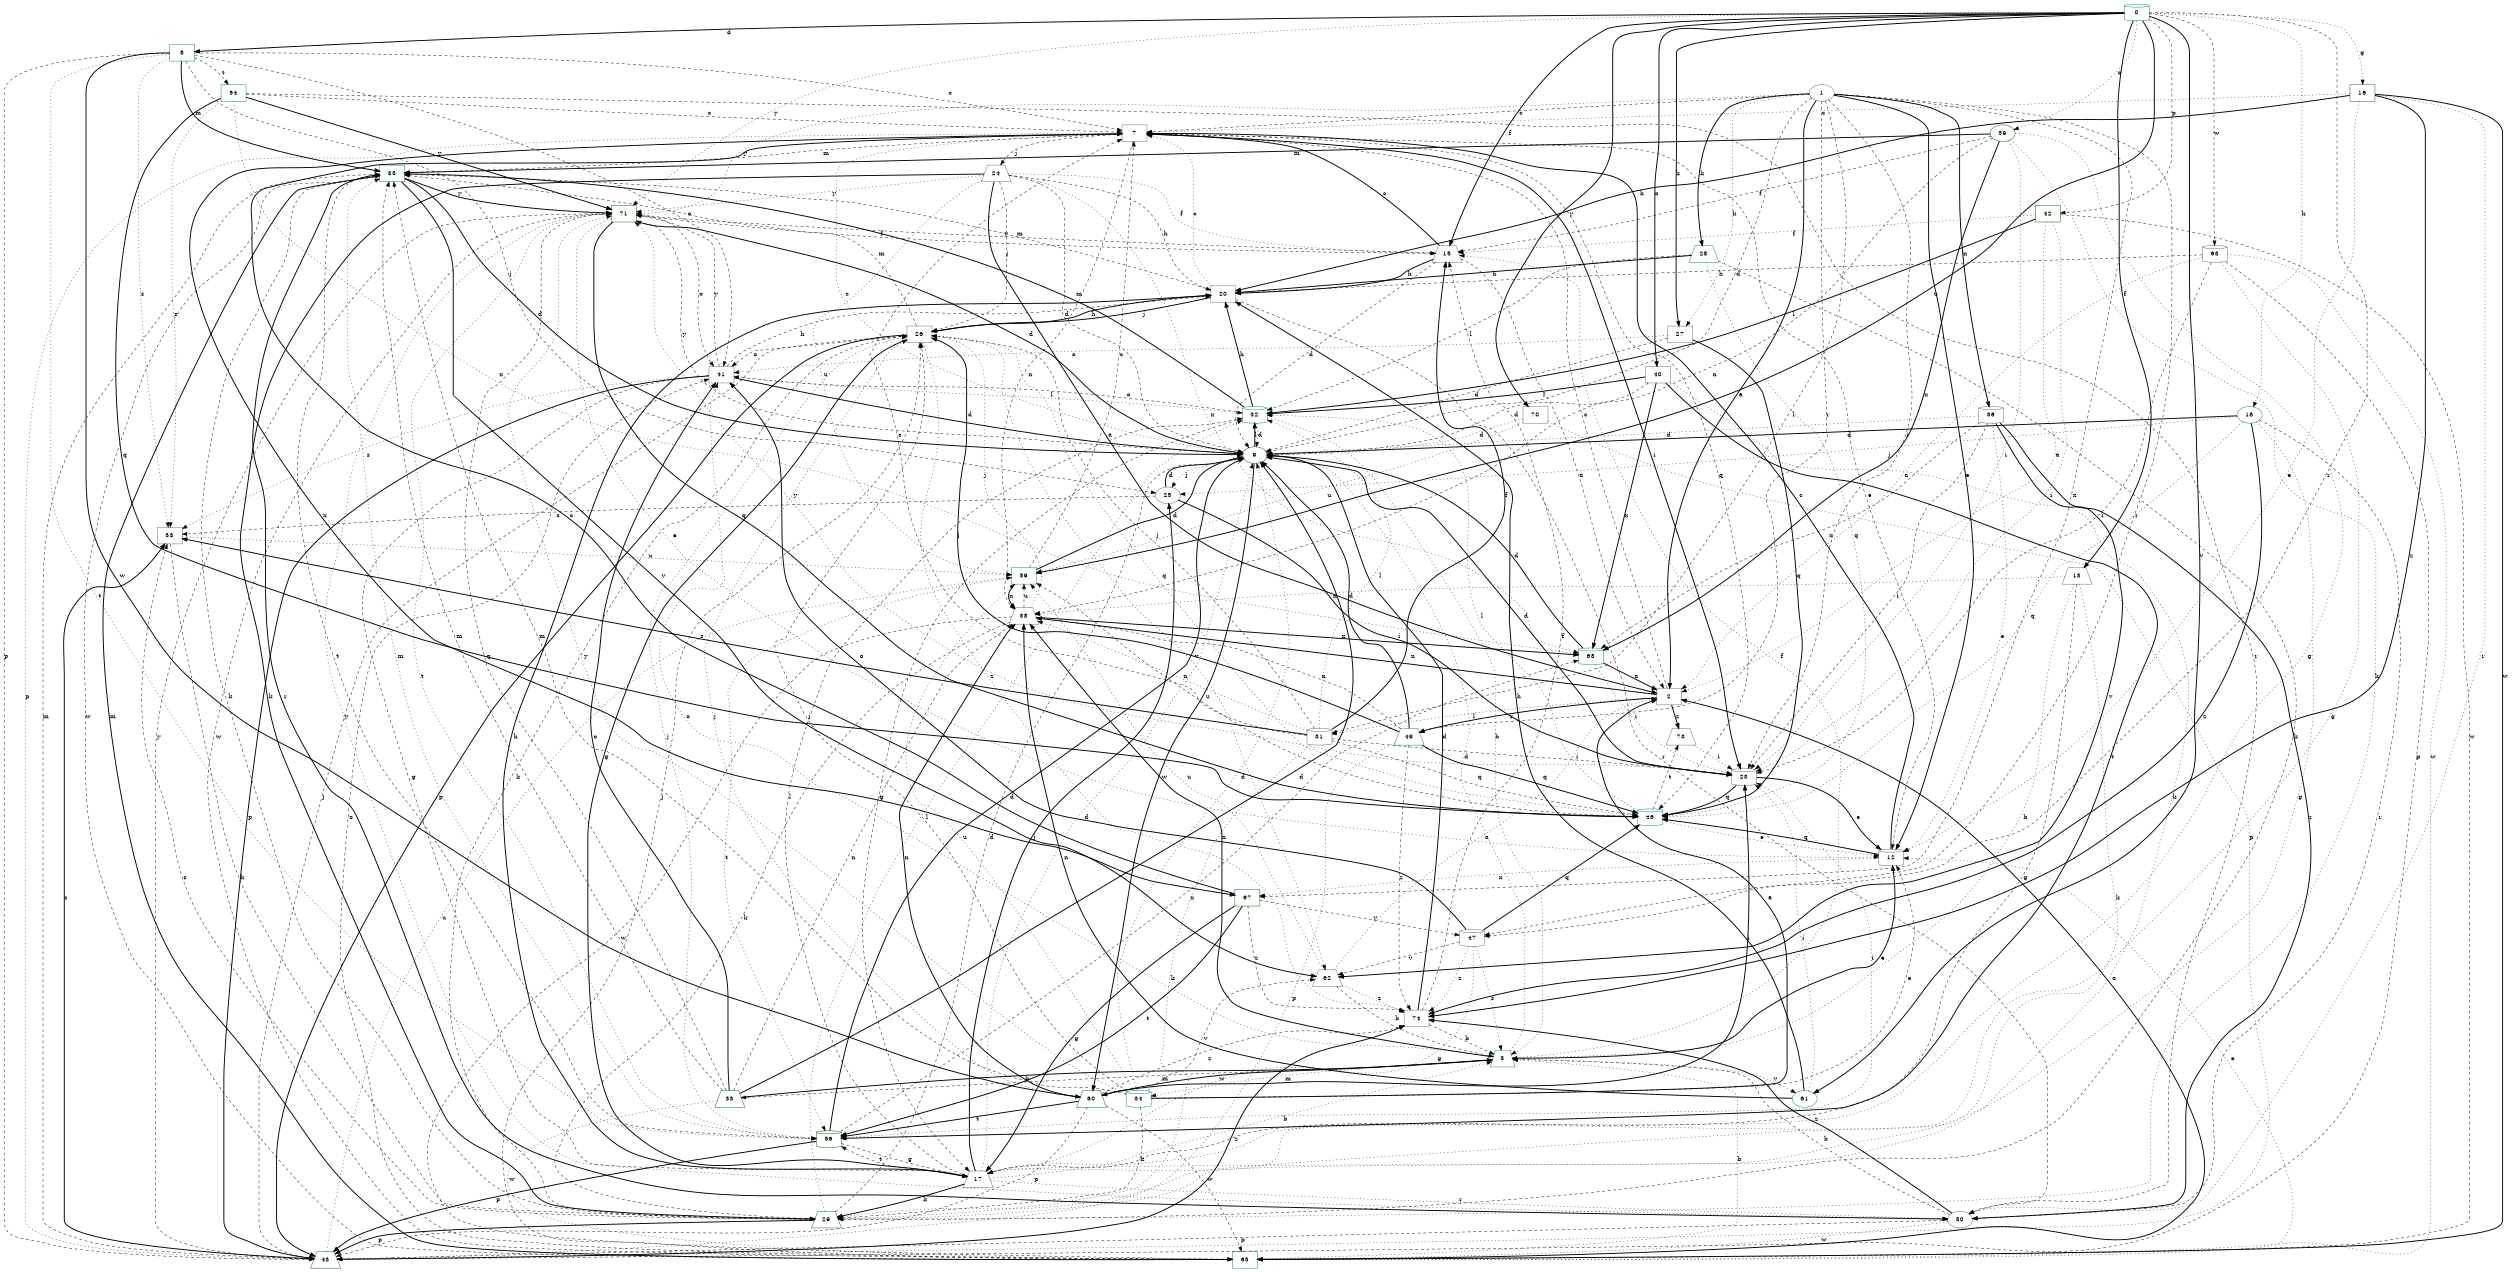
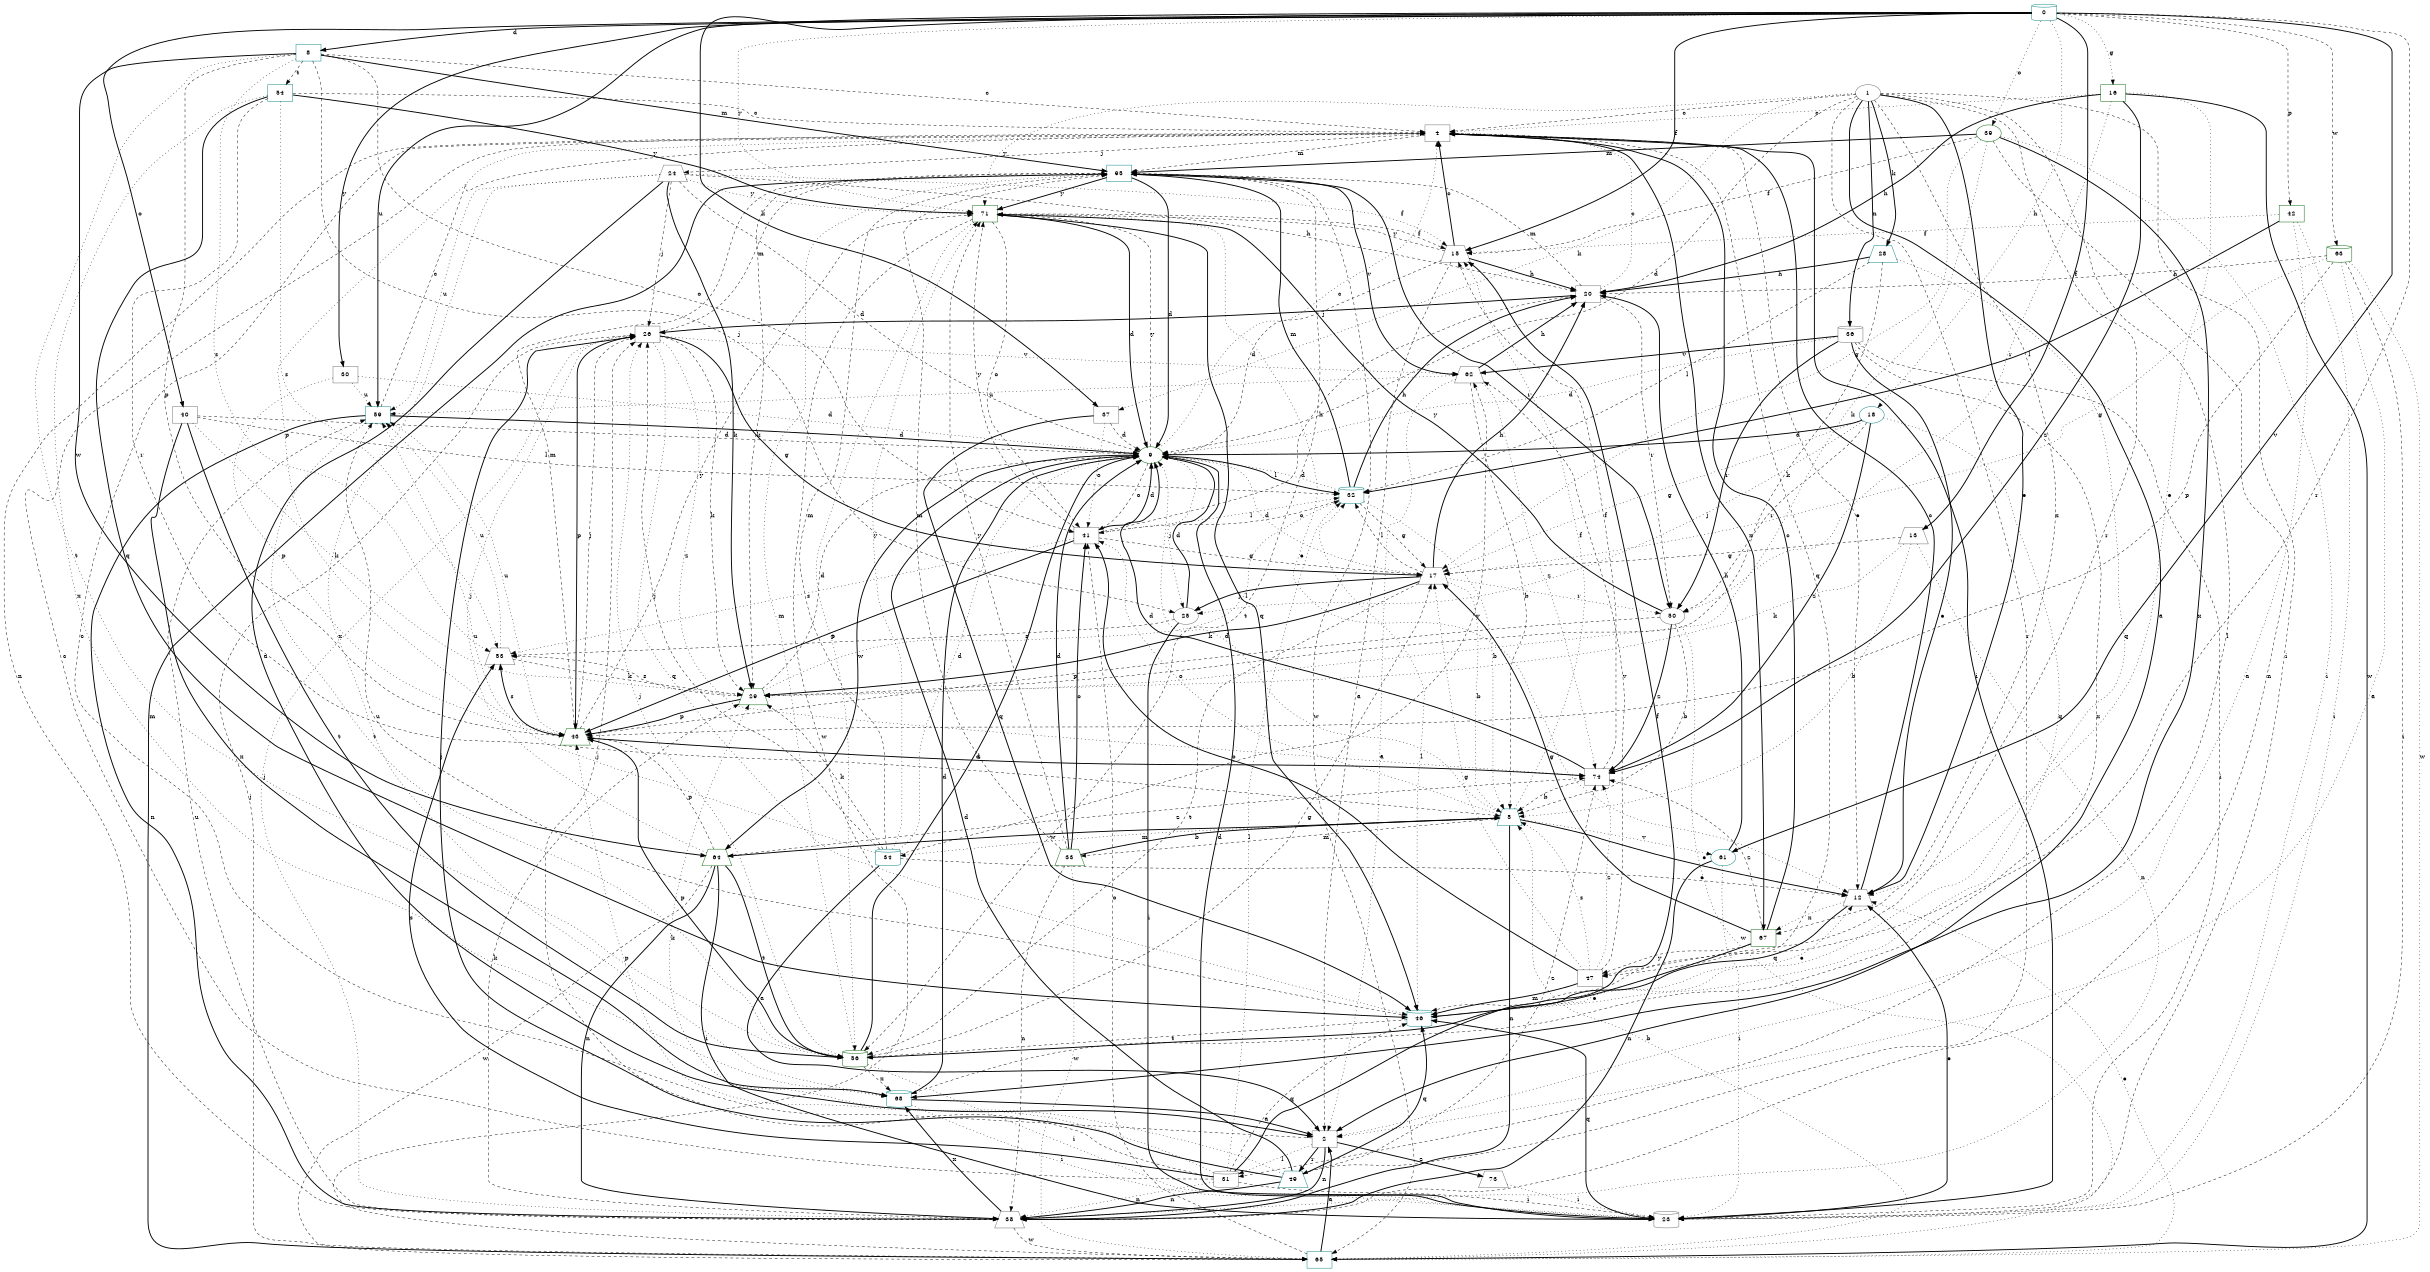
(1135, 133) -> (1437, 133)
(1746, 148) -> (532, 743)
(392, 173) -> (1119, 173)
(2215, 254) -> (2339, 254)
(1076, 316) -> (1528, 335)
(1680, 334) -> (1106, 415)
(819, 344) -> (1130, 499)
(1459, 400) -> (764, 475)
(1536, 415) -> (345, 375)
(170, 536) -> (500, 656)
(1230, 647) -> (1153, 1200)
(1998, 647) -> (1941, 608)
(489, 656) -> (980, 536)
(1031, 689) -> none
(1665, 779) -> (1140, 1038)
(1891, 857) -> (1858, 898)
(1567, 878) -> (1536, 998)
(1472, 938) -> (1590, 978)
(1148, 1018) -> (1595, 998)
(1092, 1099) -> (717, 857)
(687, 1171) -> (1353, 355)
(2469, 1191) -> none
